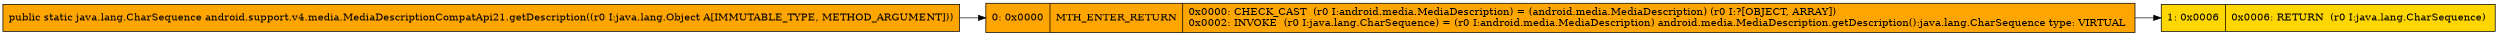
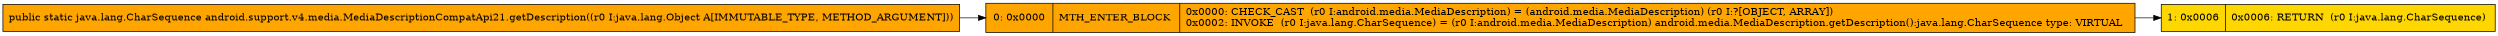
(1116, 18) -> (1115, 18)
